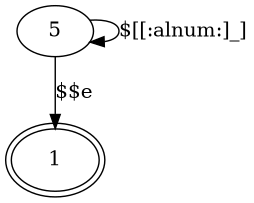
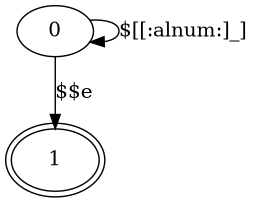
(55, 31) -> (55, 31)
